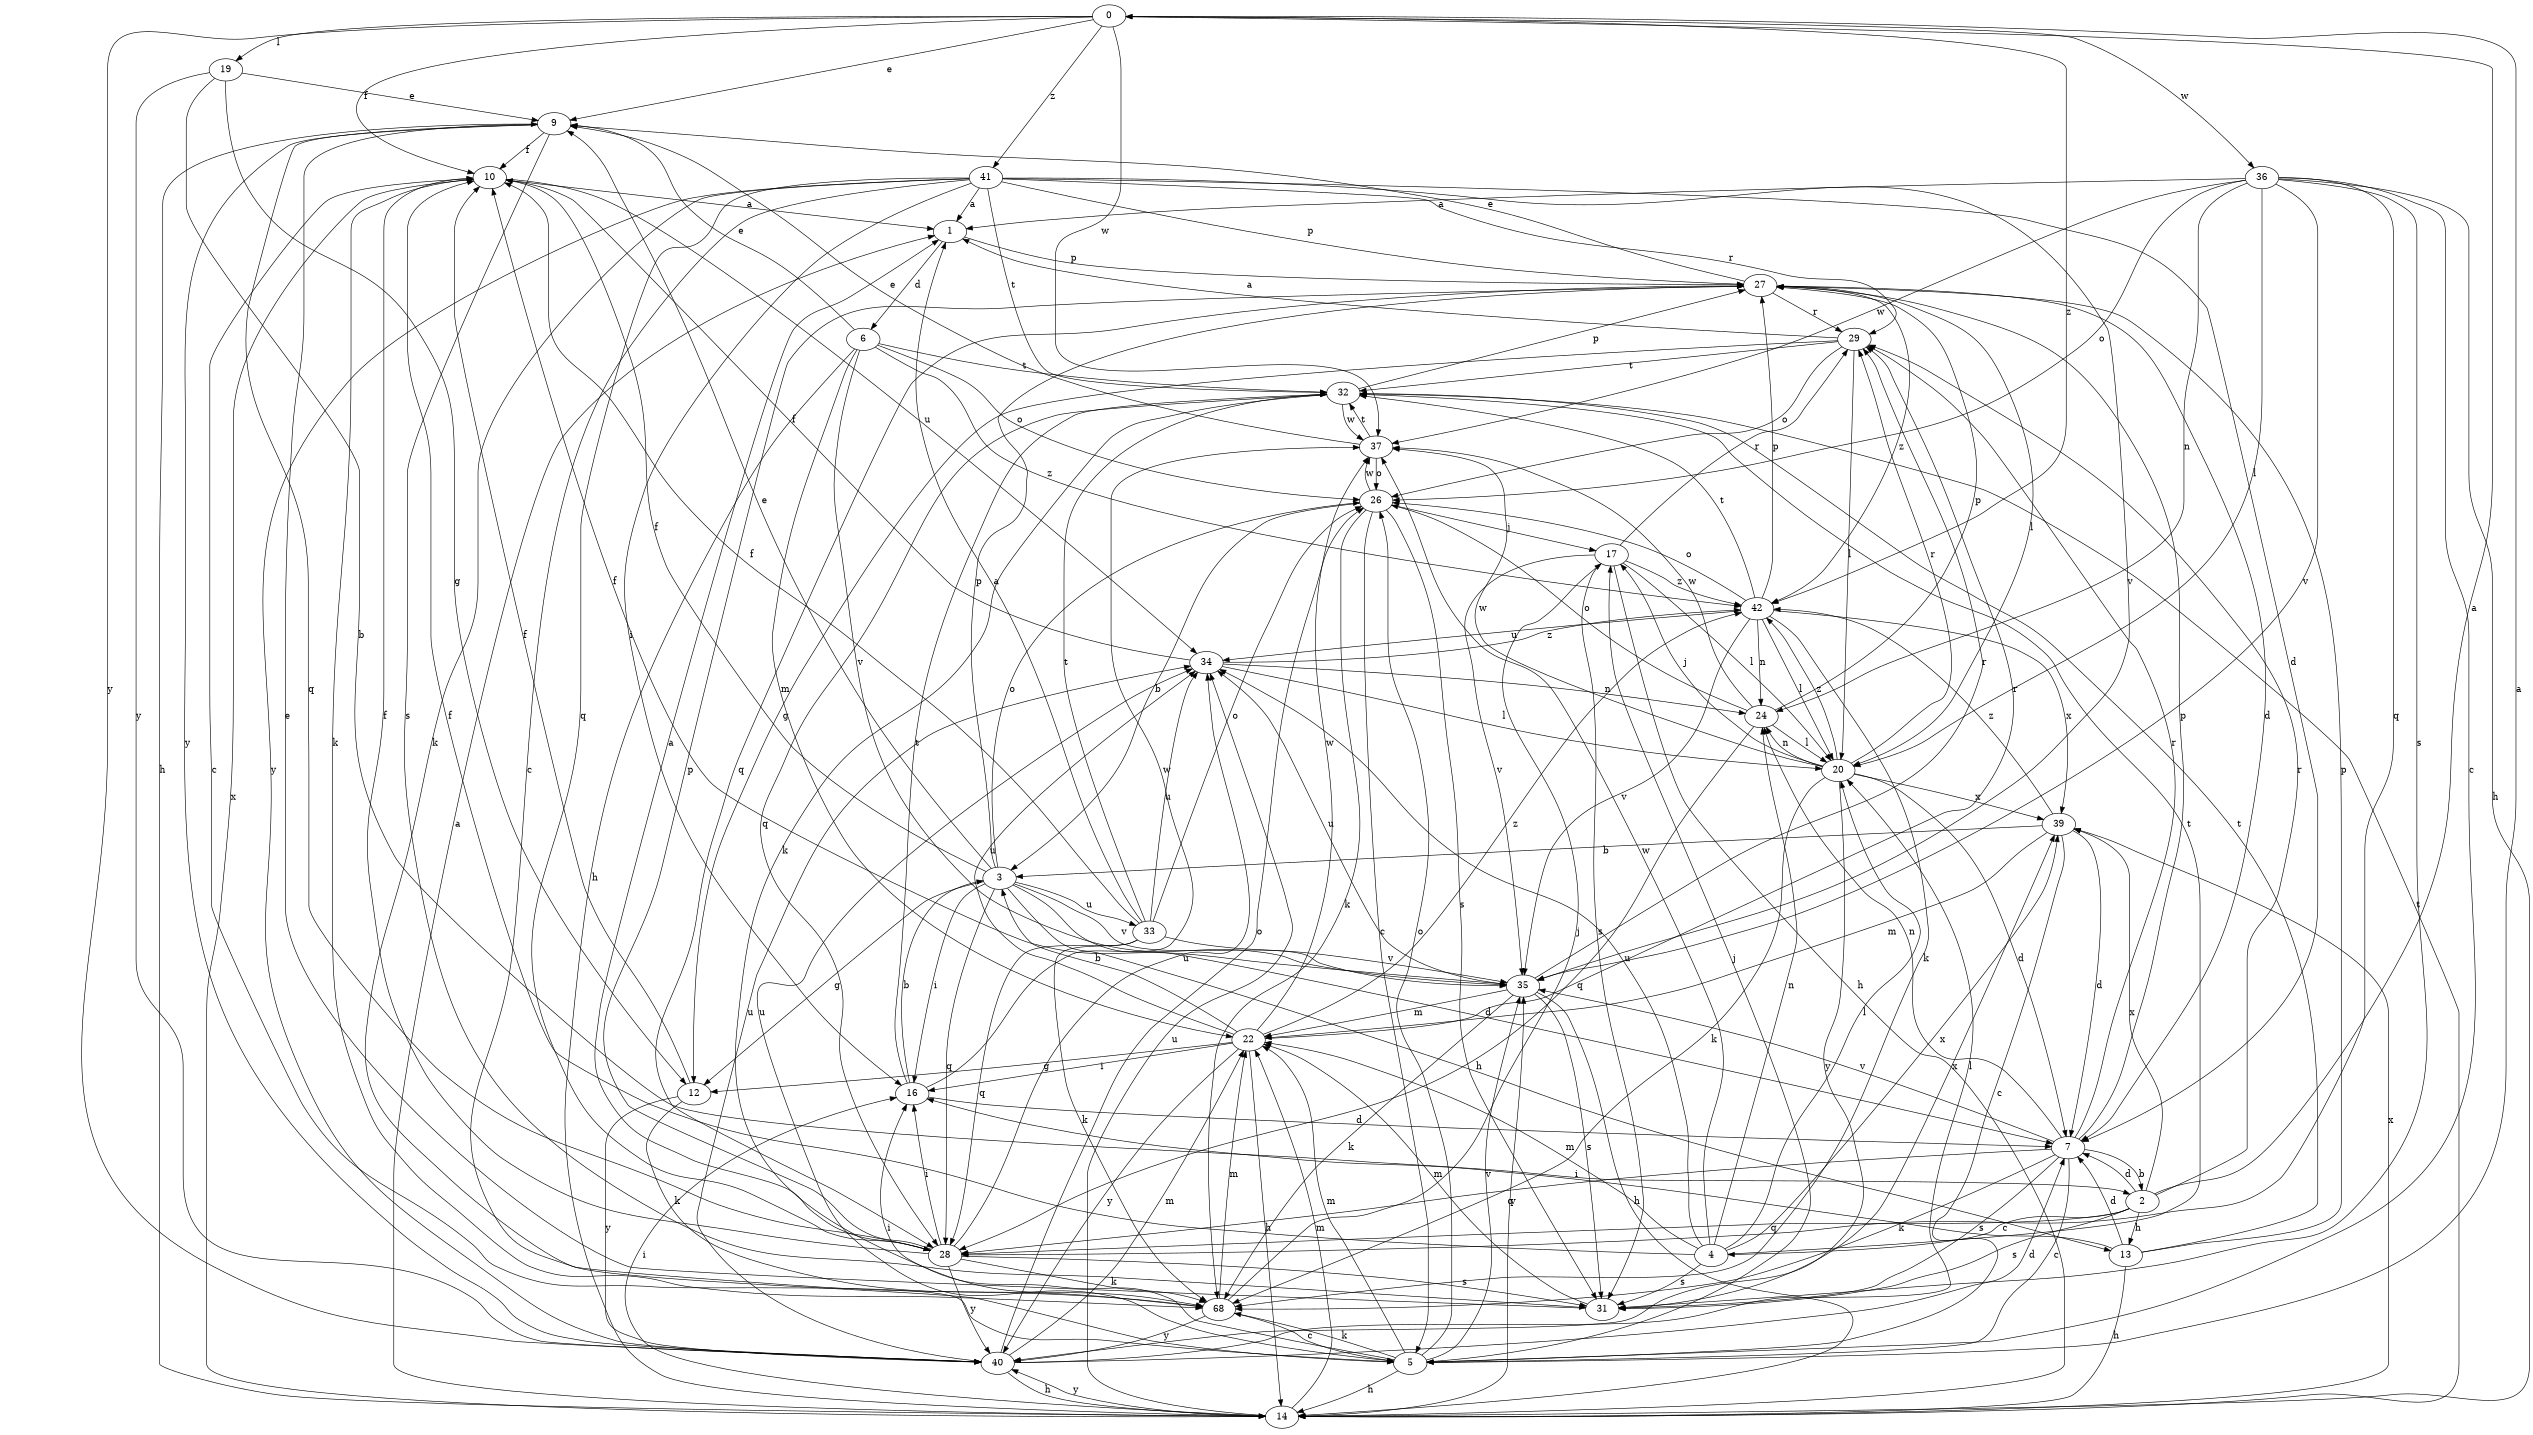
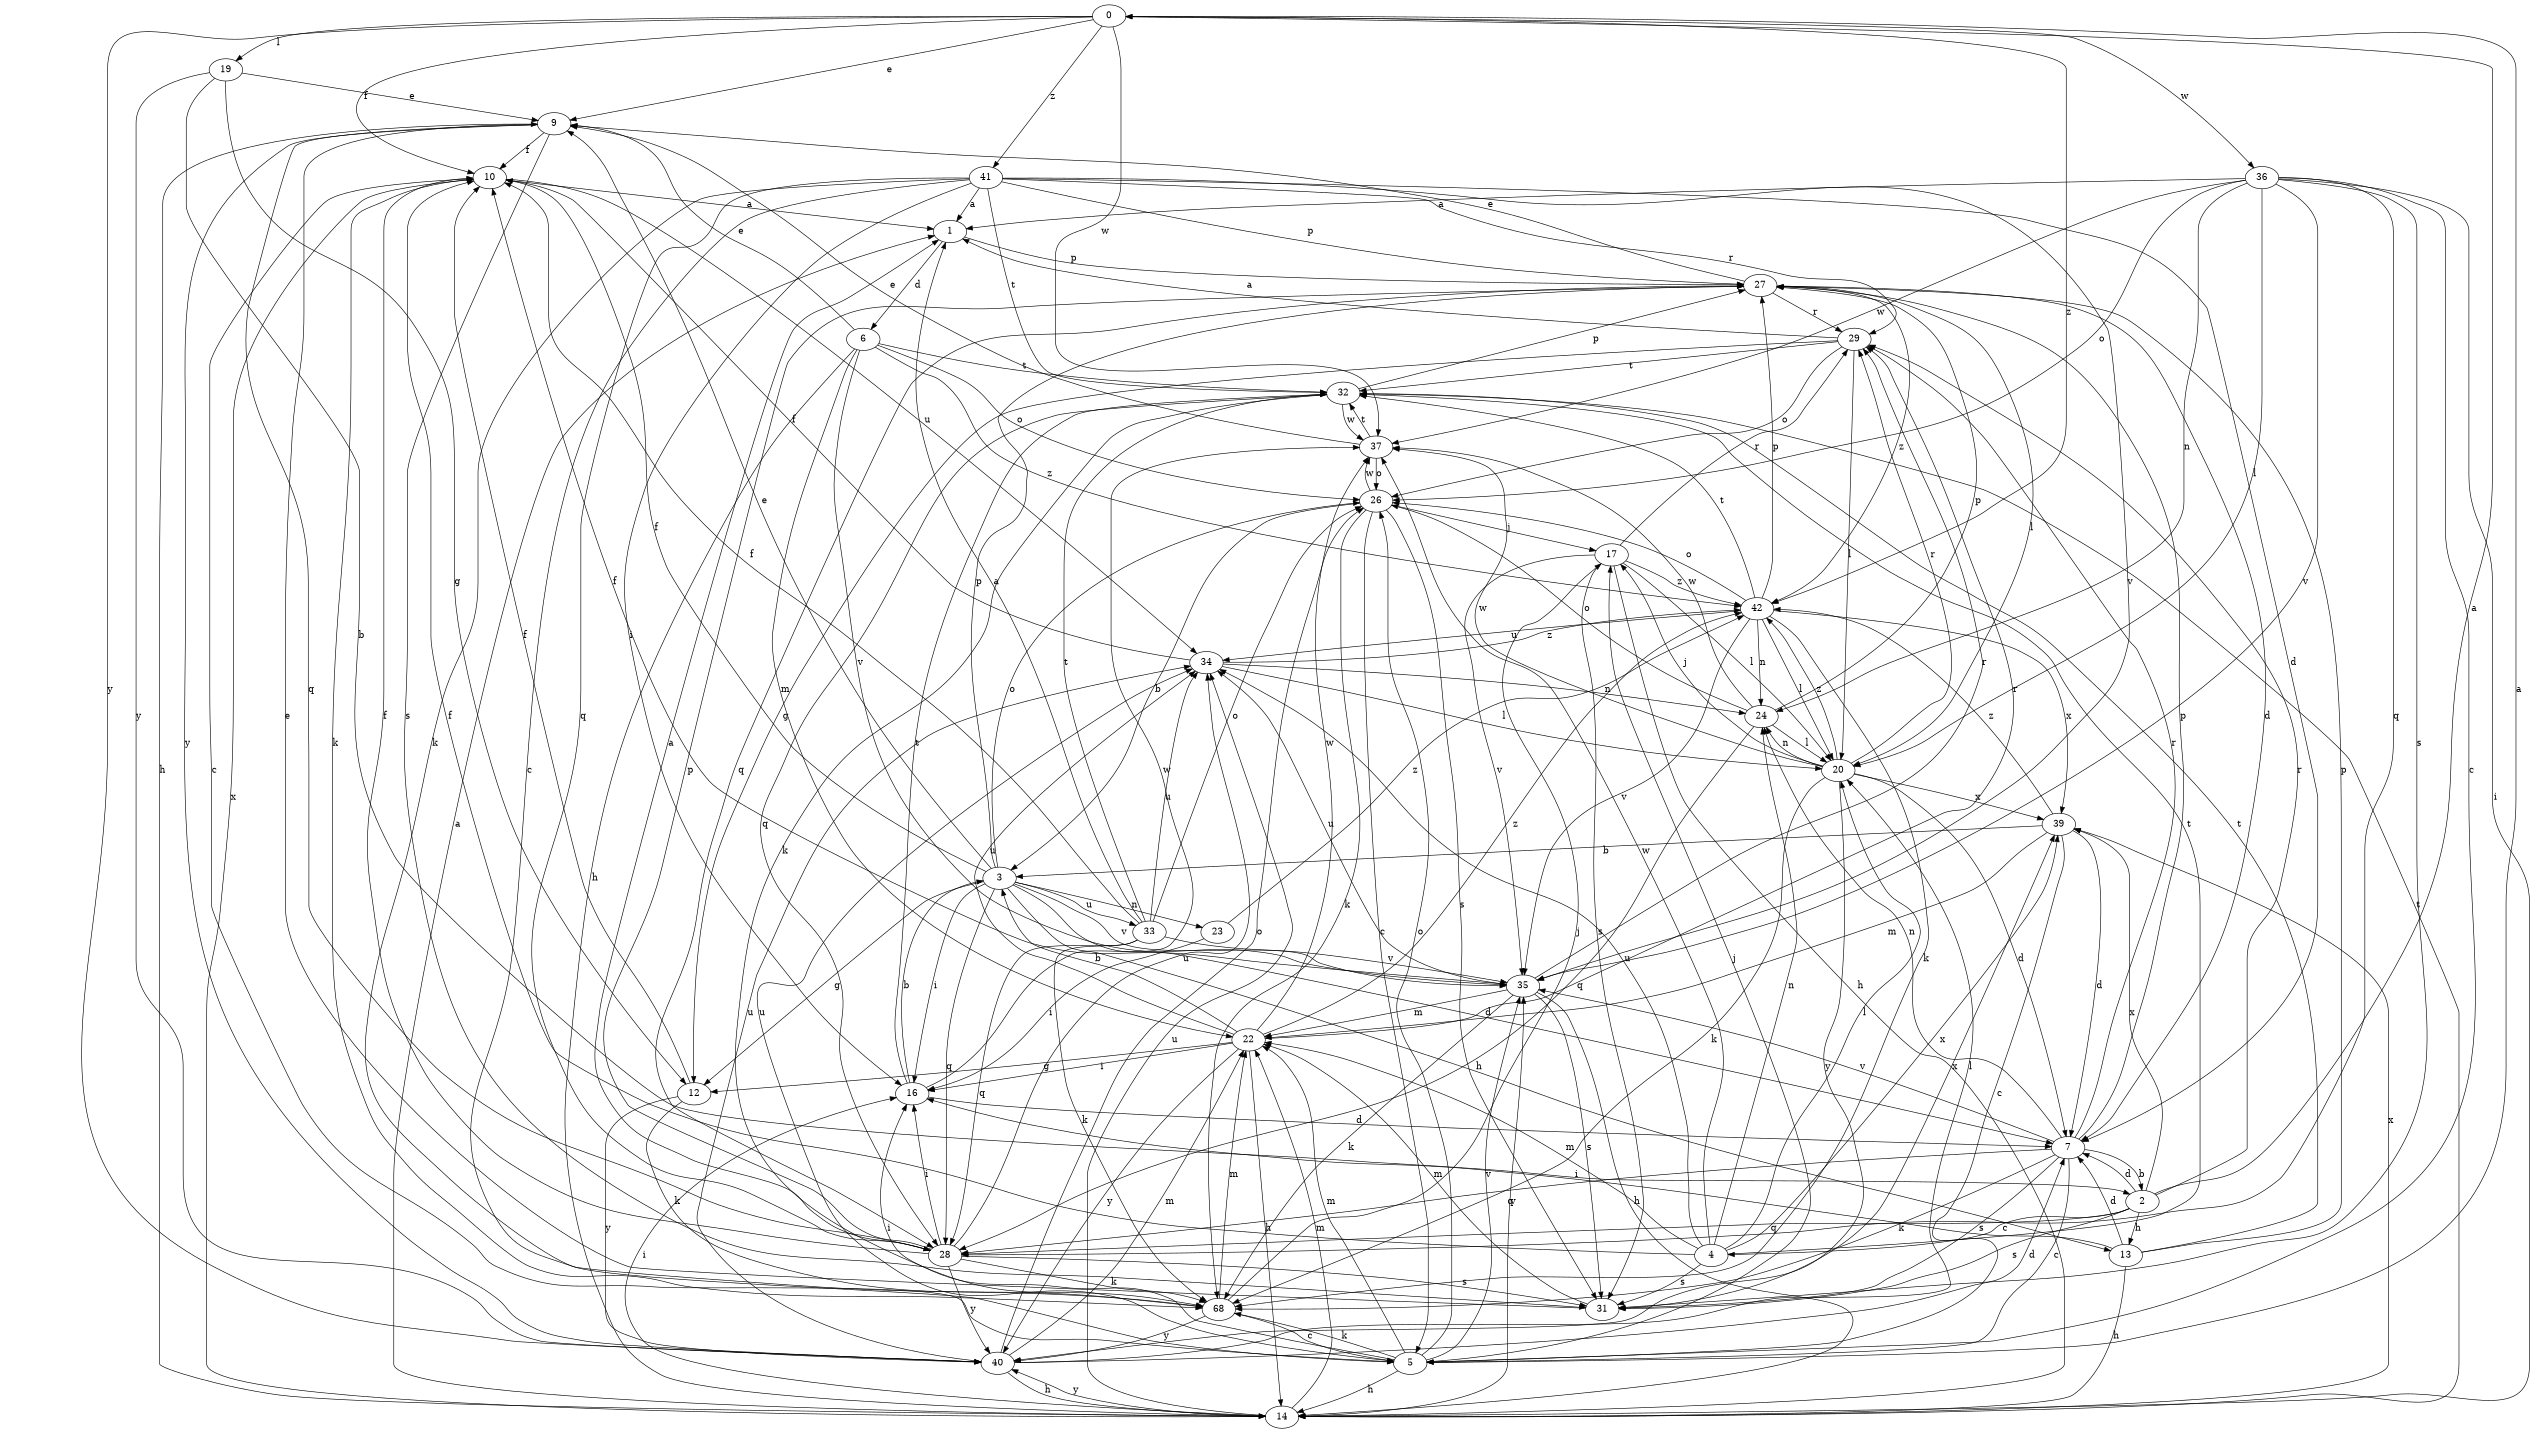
(271, 776) -> none
(2496, 797) -> (2496, 797)
none -> (1218, 932)
